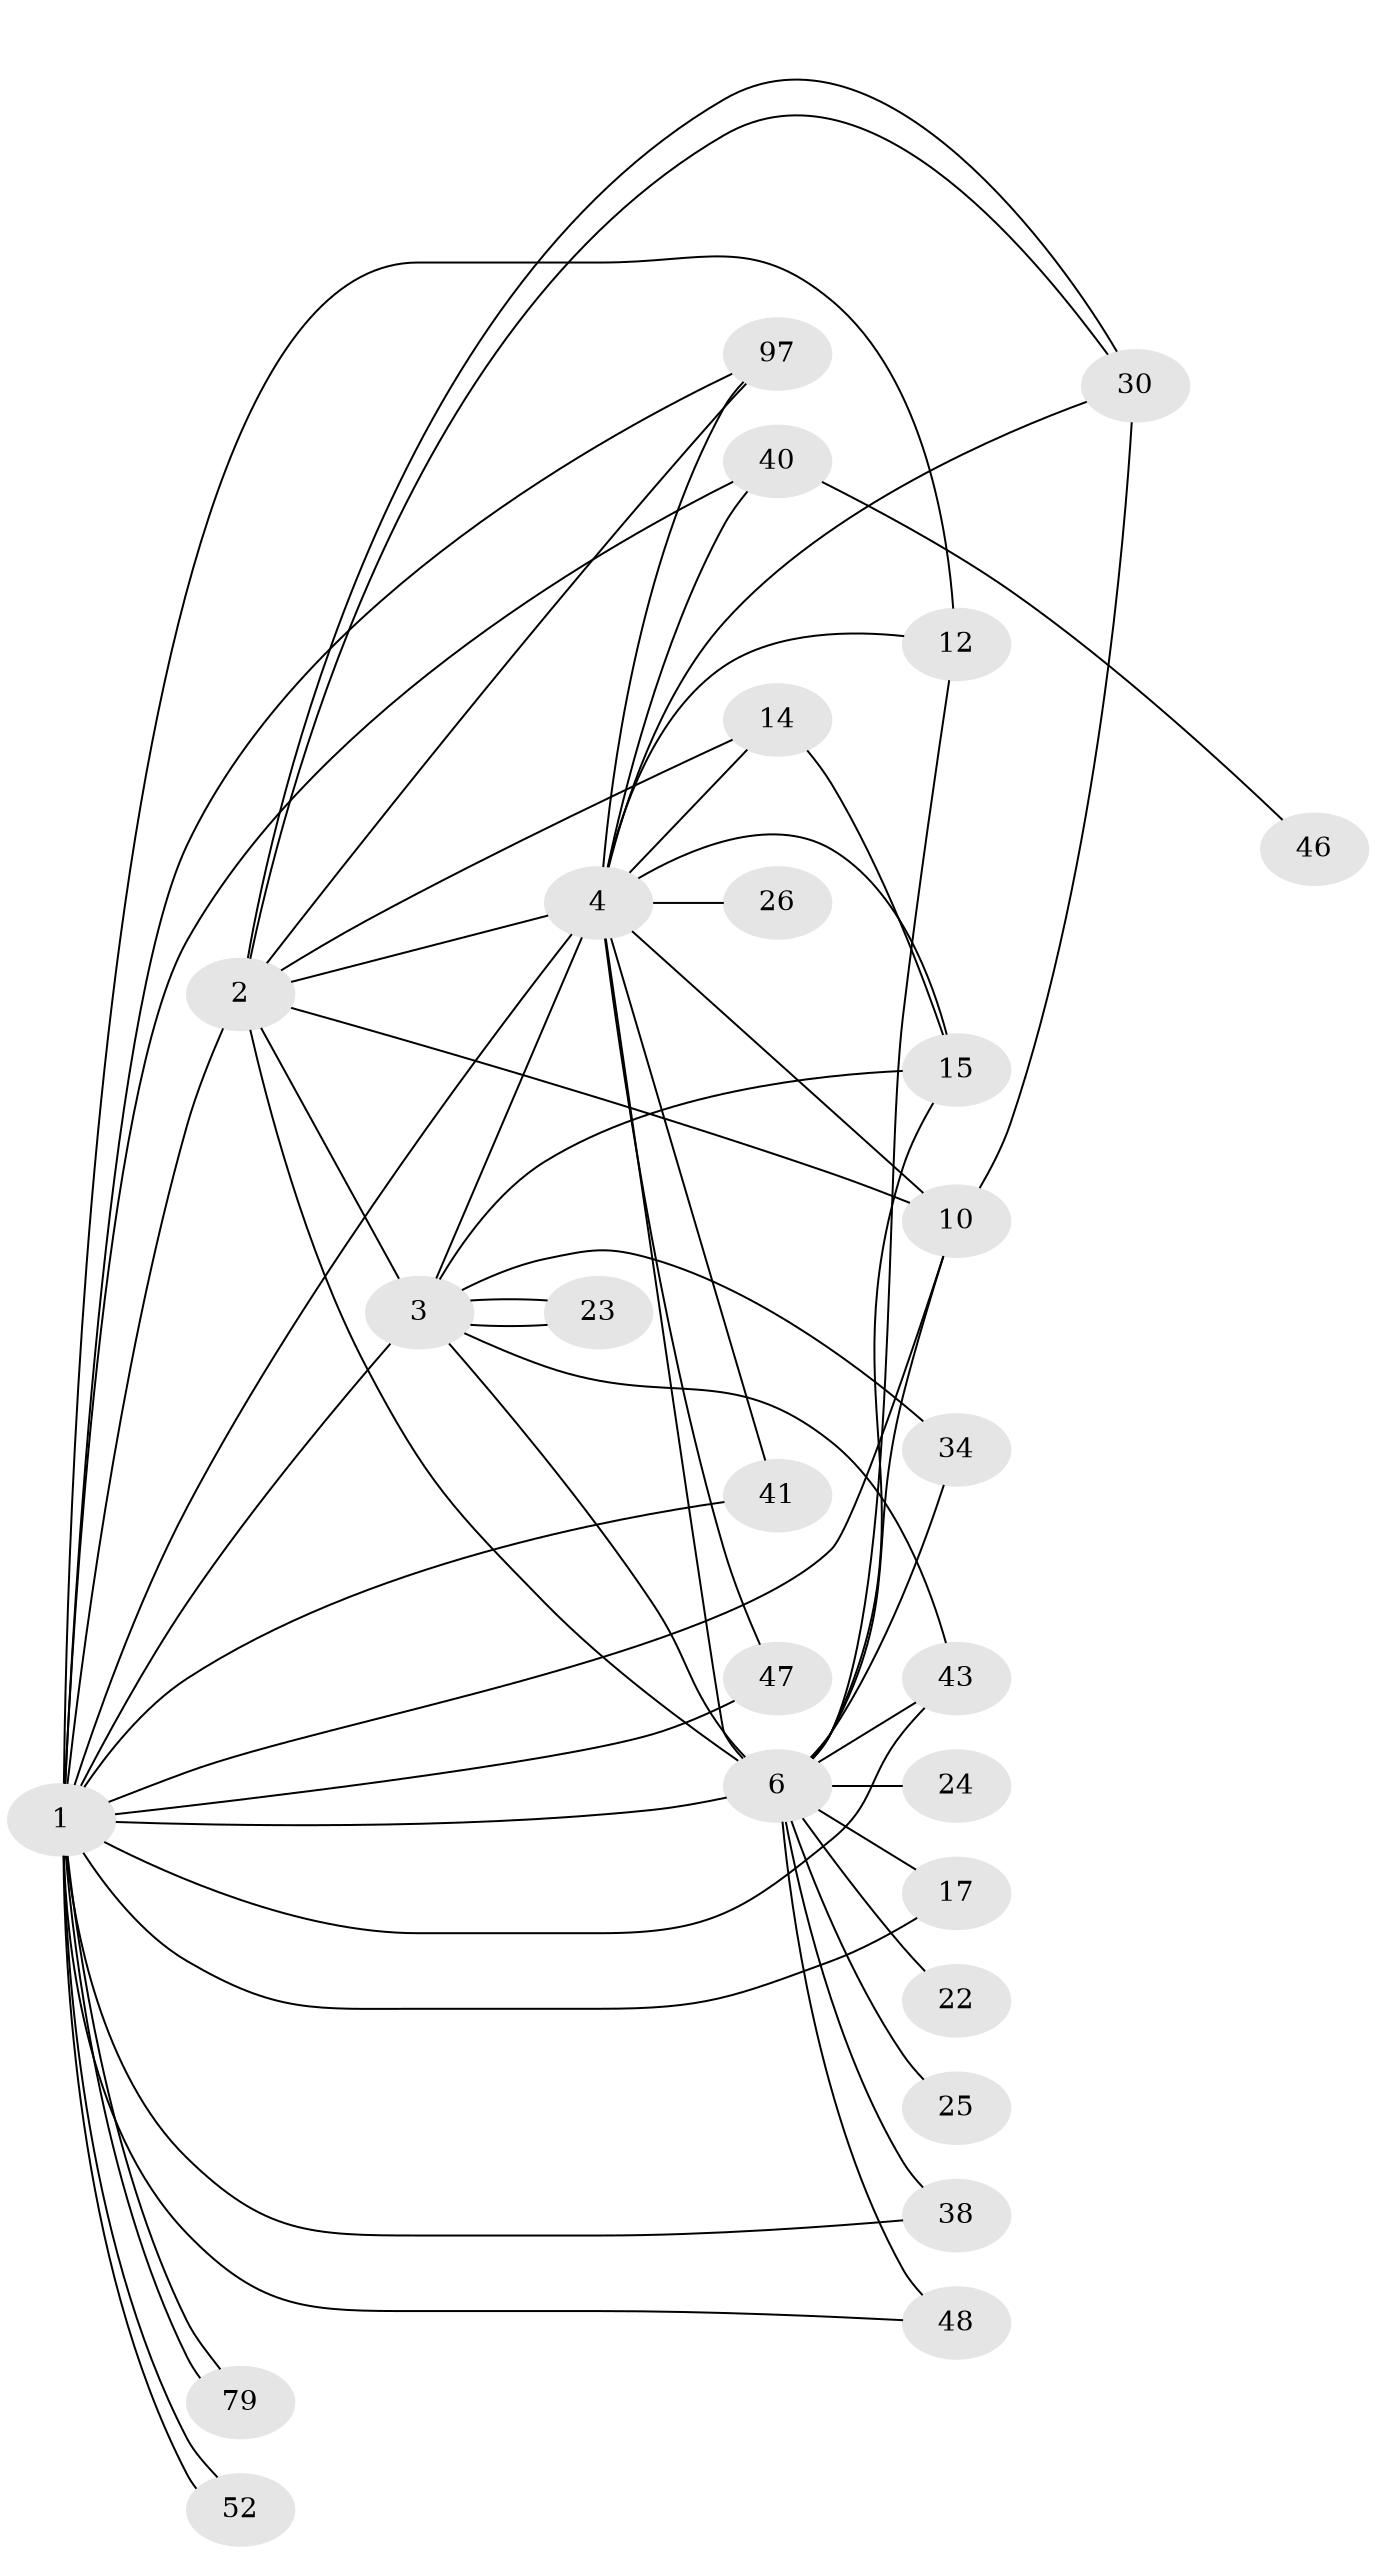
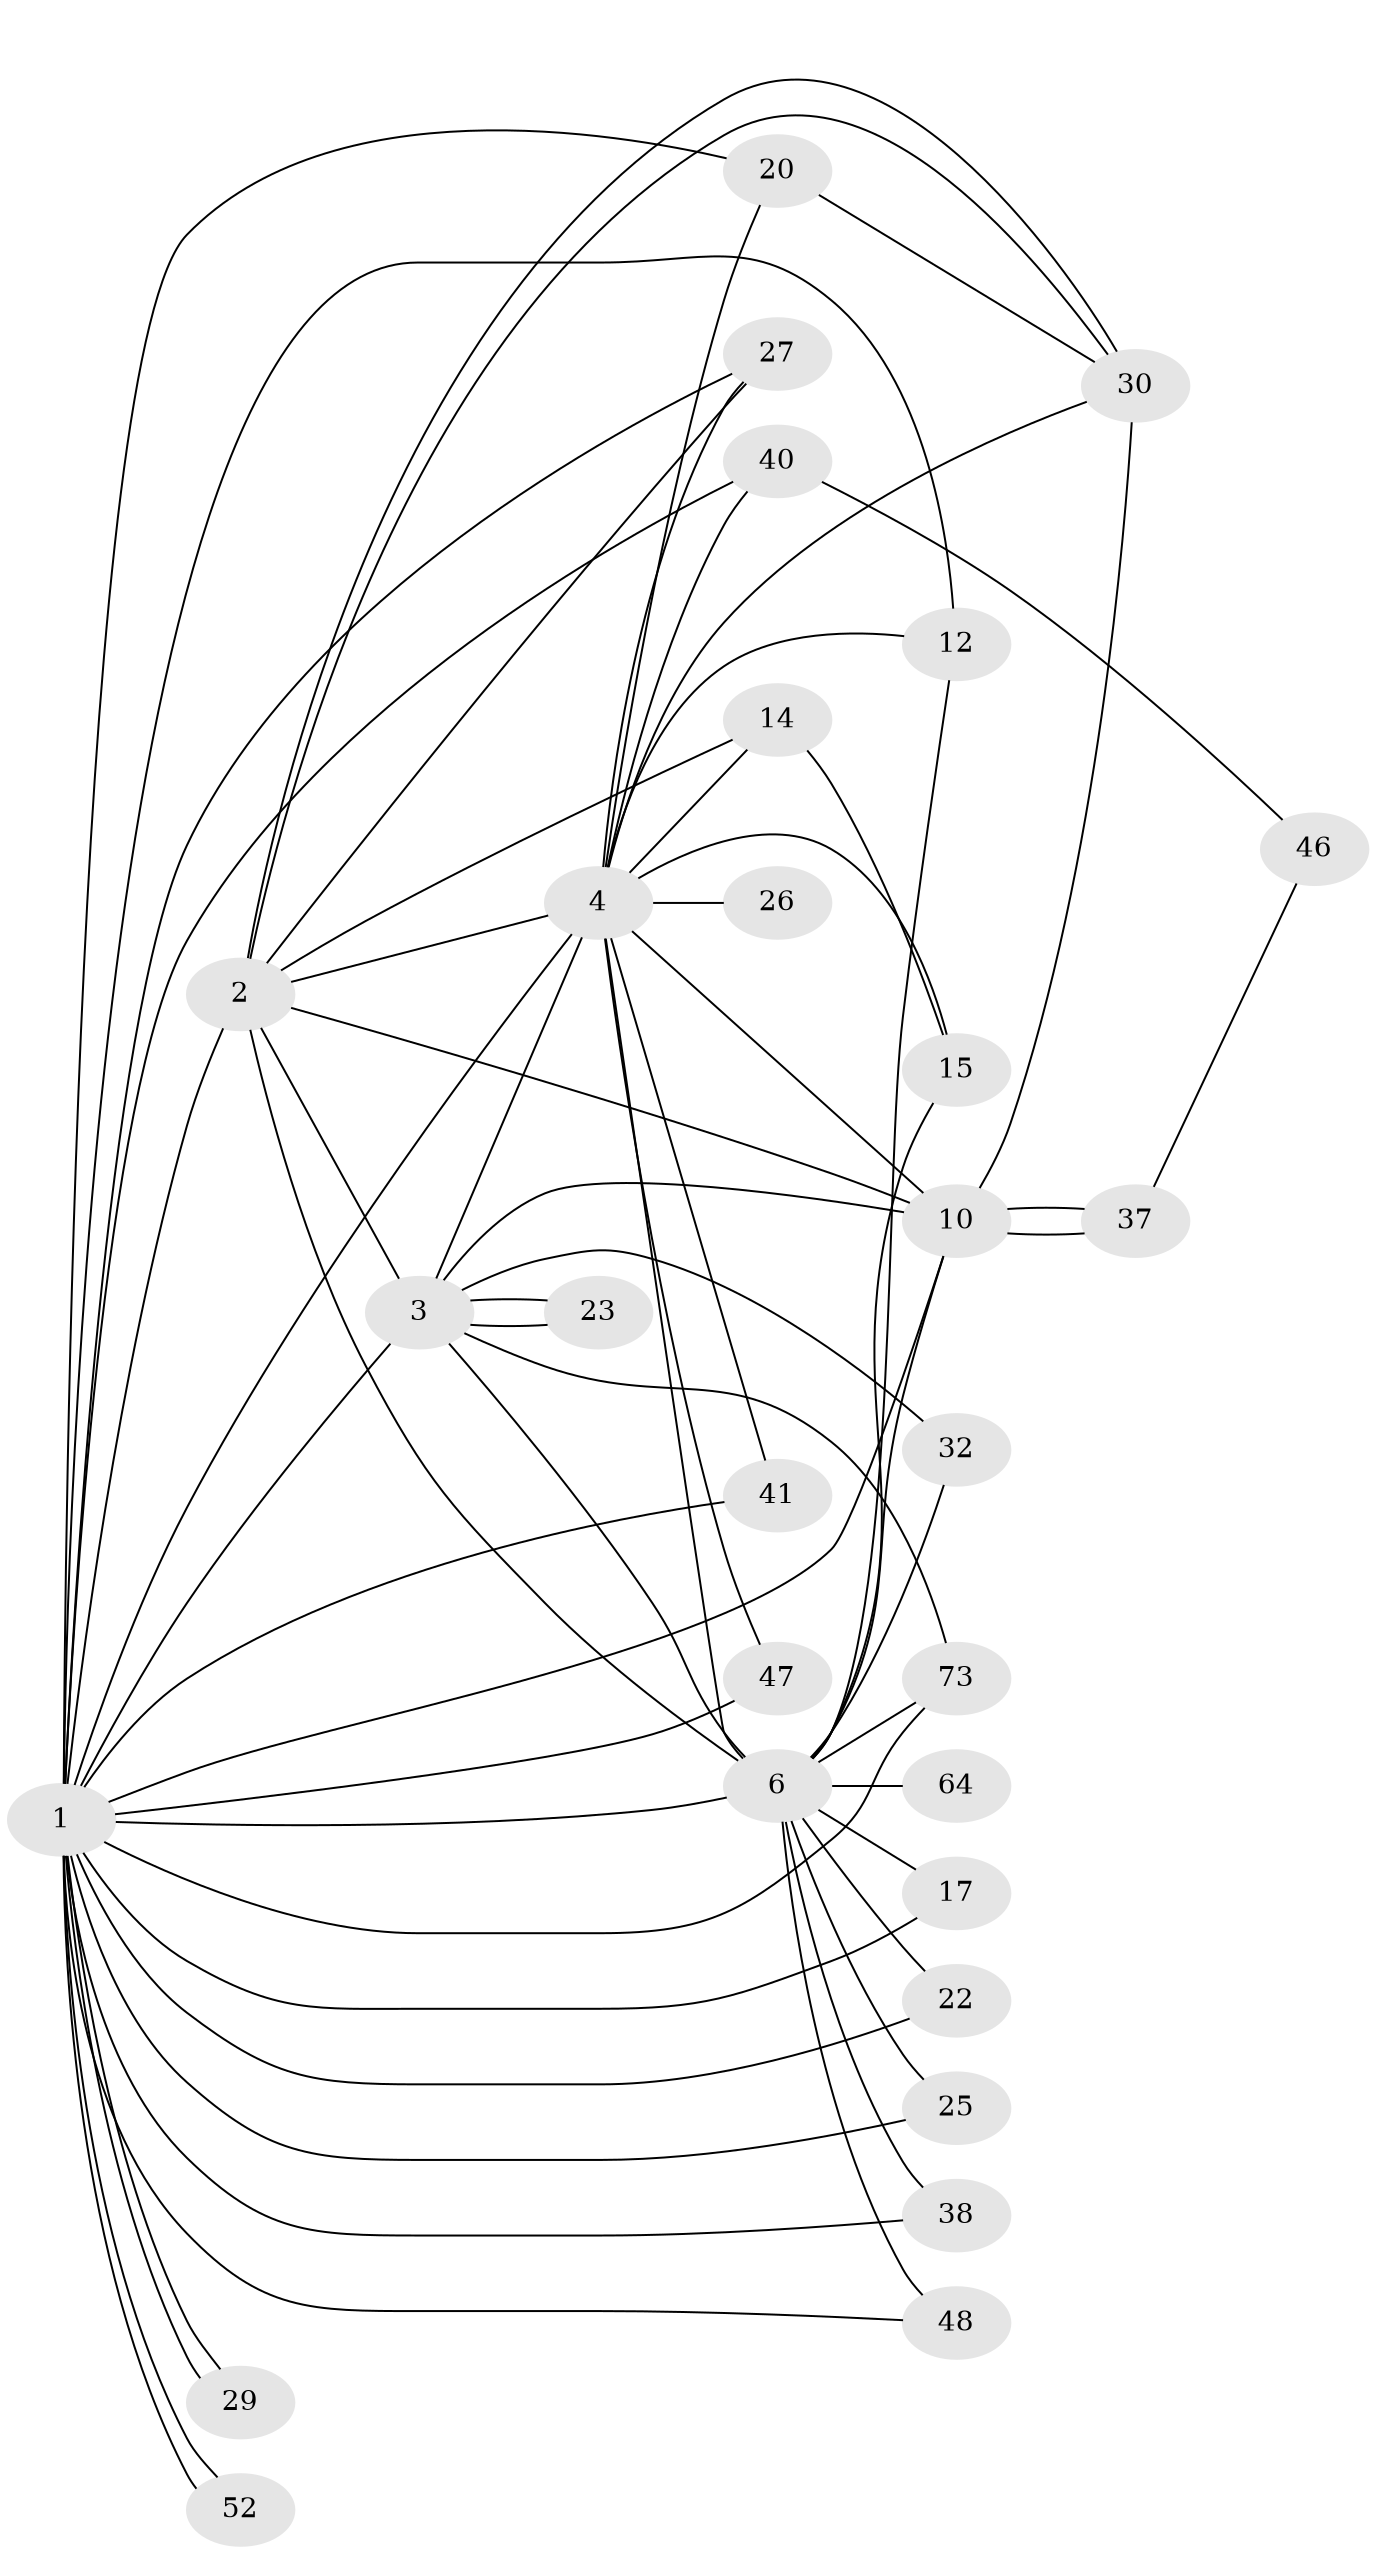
none -> (778, 171)
(778, 354) -> (778, 354)
(617, 1127) -> (657, 1184)
none -> (1136, 1221)
(957, 1450) -> (957, 1450)
(957, 1679) -> (957, 1679)
(957, 1786) -> (957, 1786)
none -> (446, 2084)
none -> (408, 2160)
(241, 2403) -> (241, 2403)
